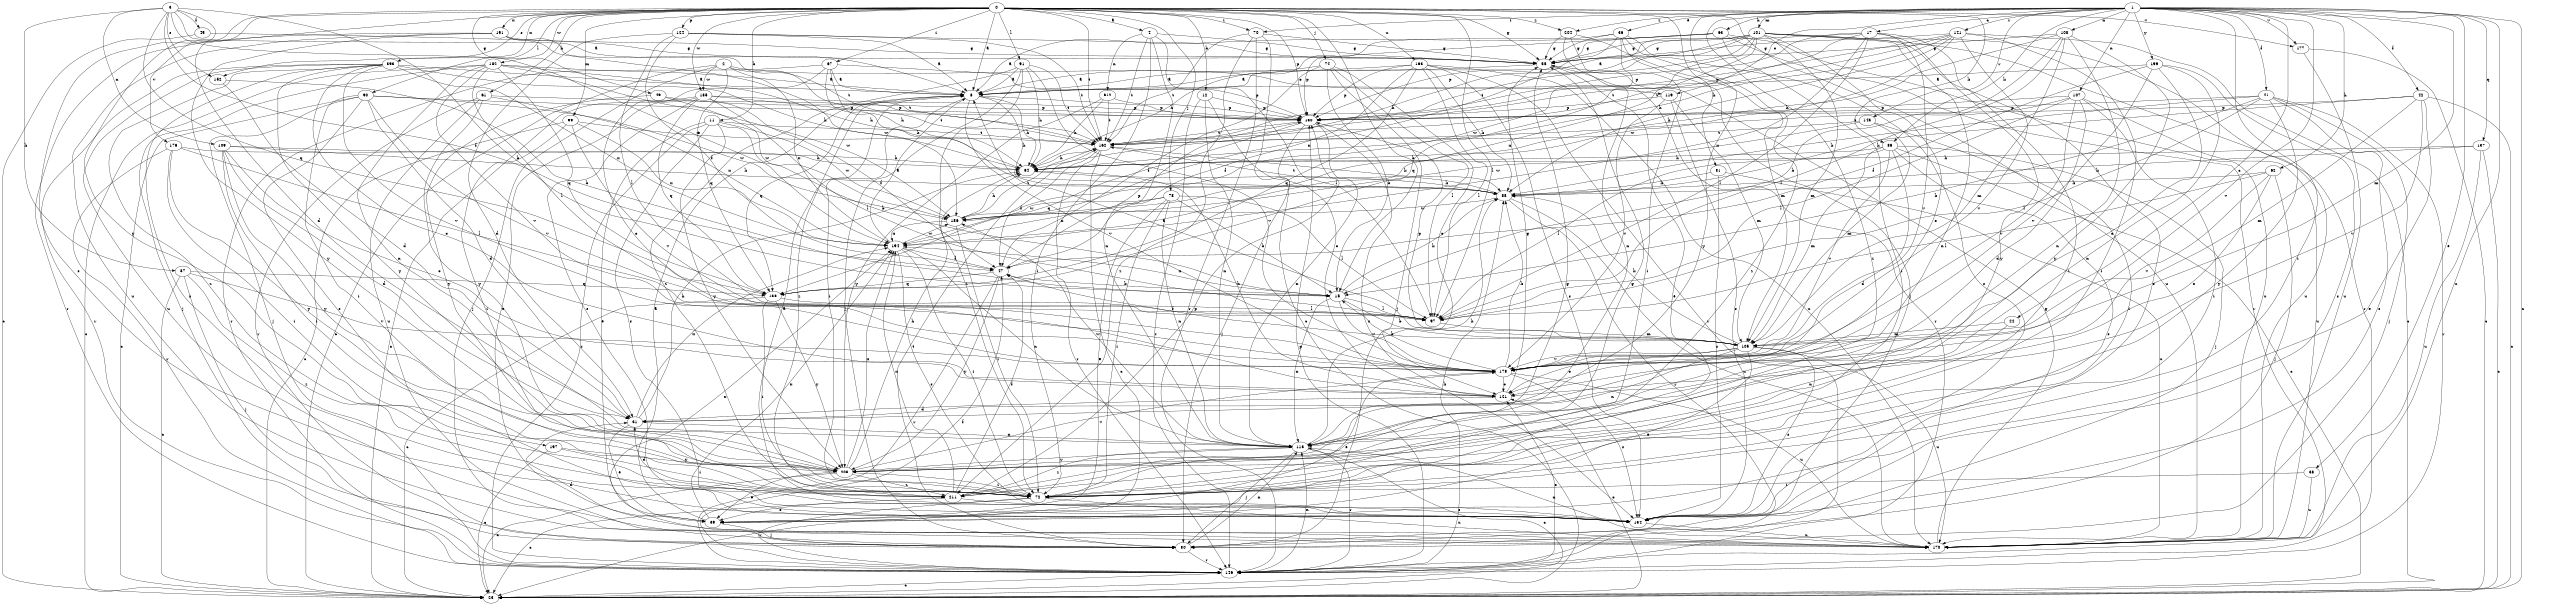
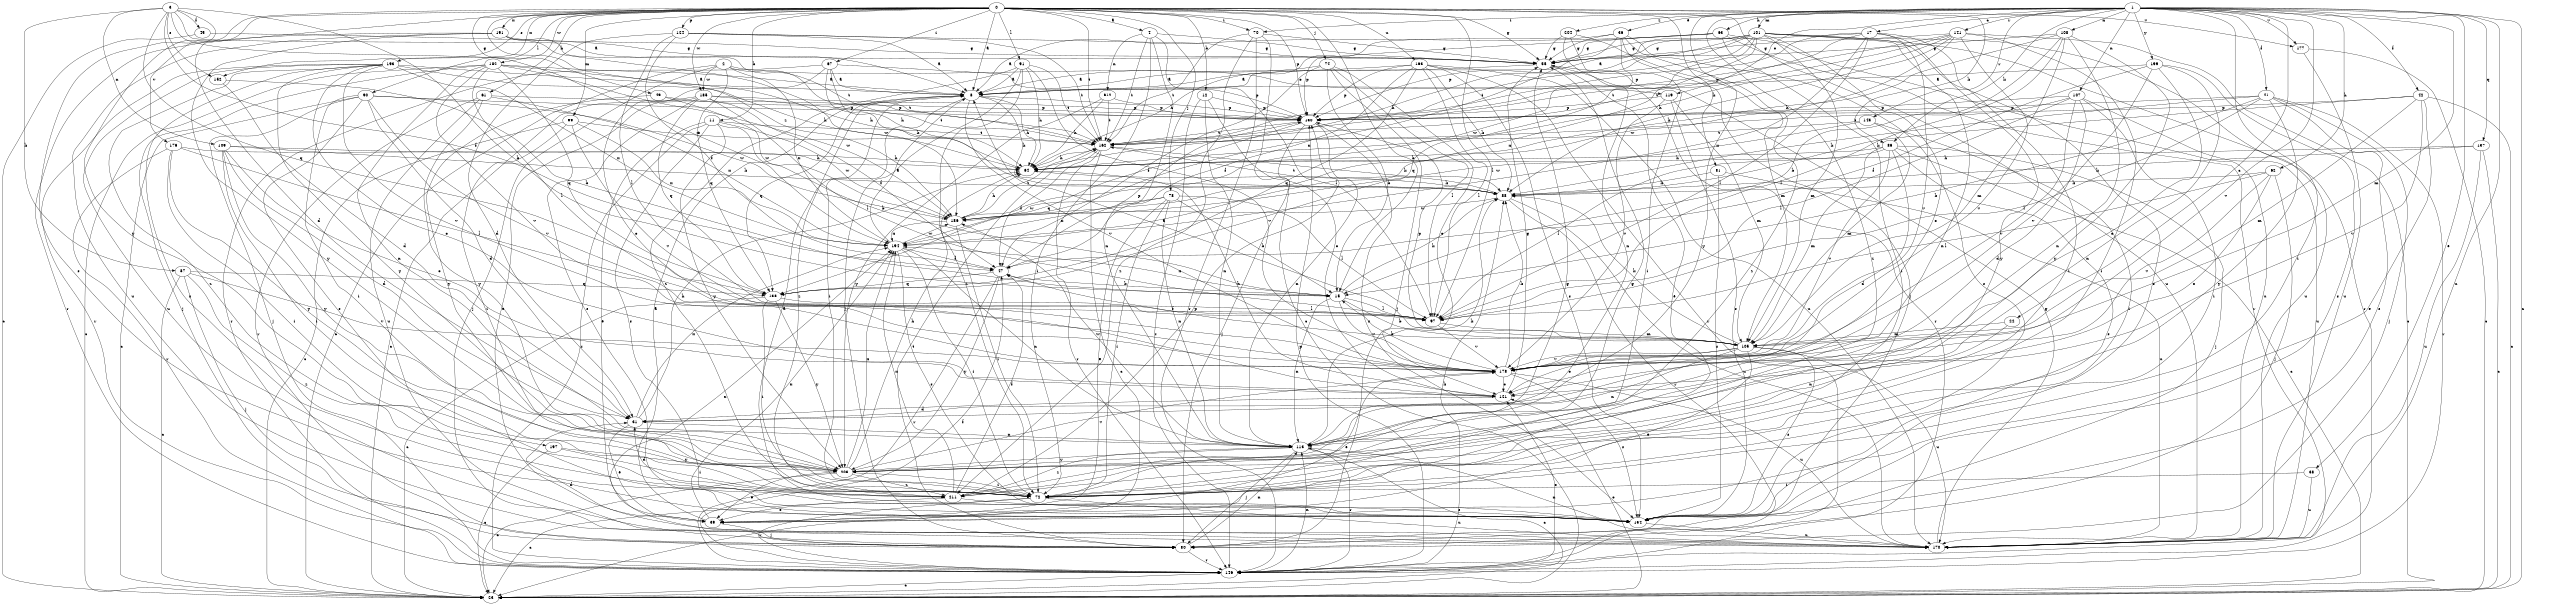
(1282, 11) -> (488, 35)
(391, 64) -> (391, 64)
none -> (1467, 346)
